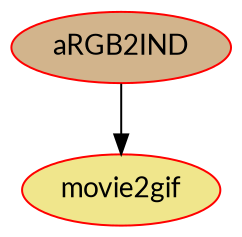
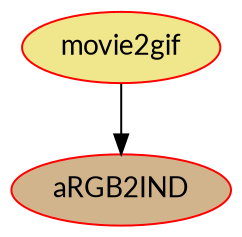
(121, 109) -> (121, 109)
